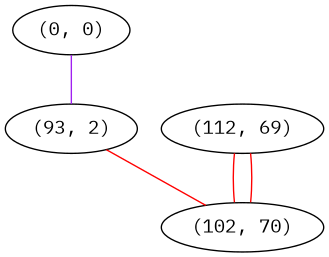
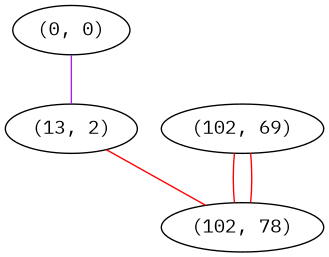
(71, 129) -> (71, 129)
(243, 129) -> (243, 129)
(243, 227) -> (243, 227)
